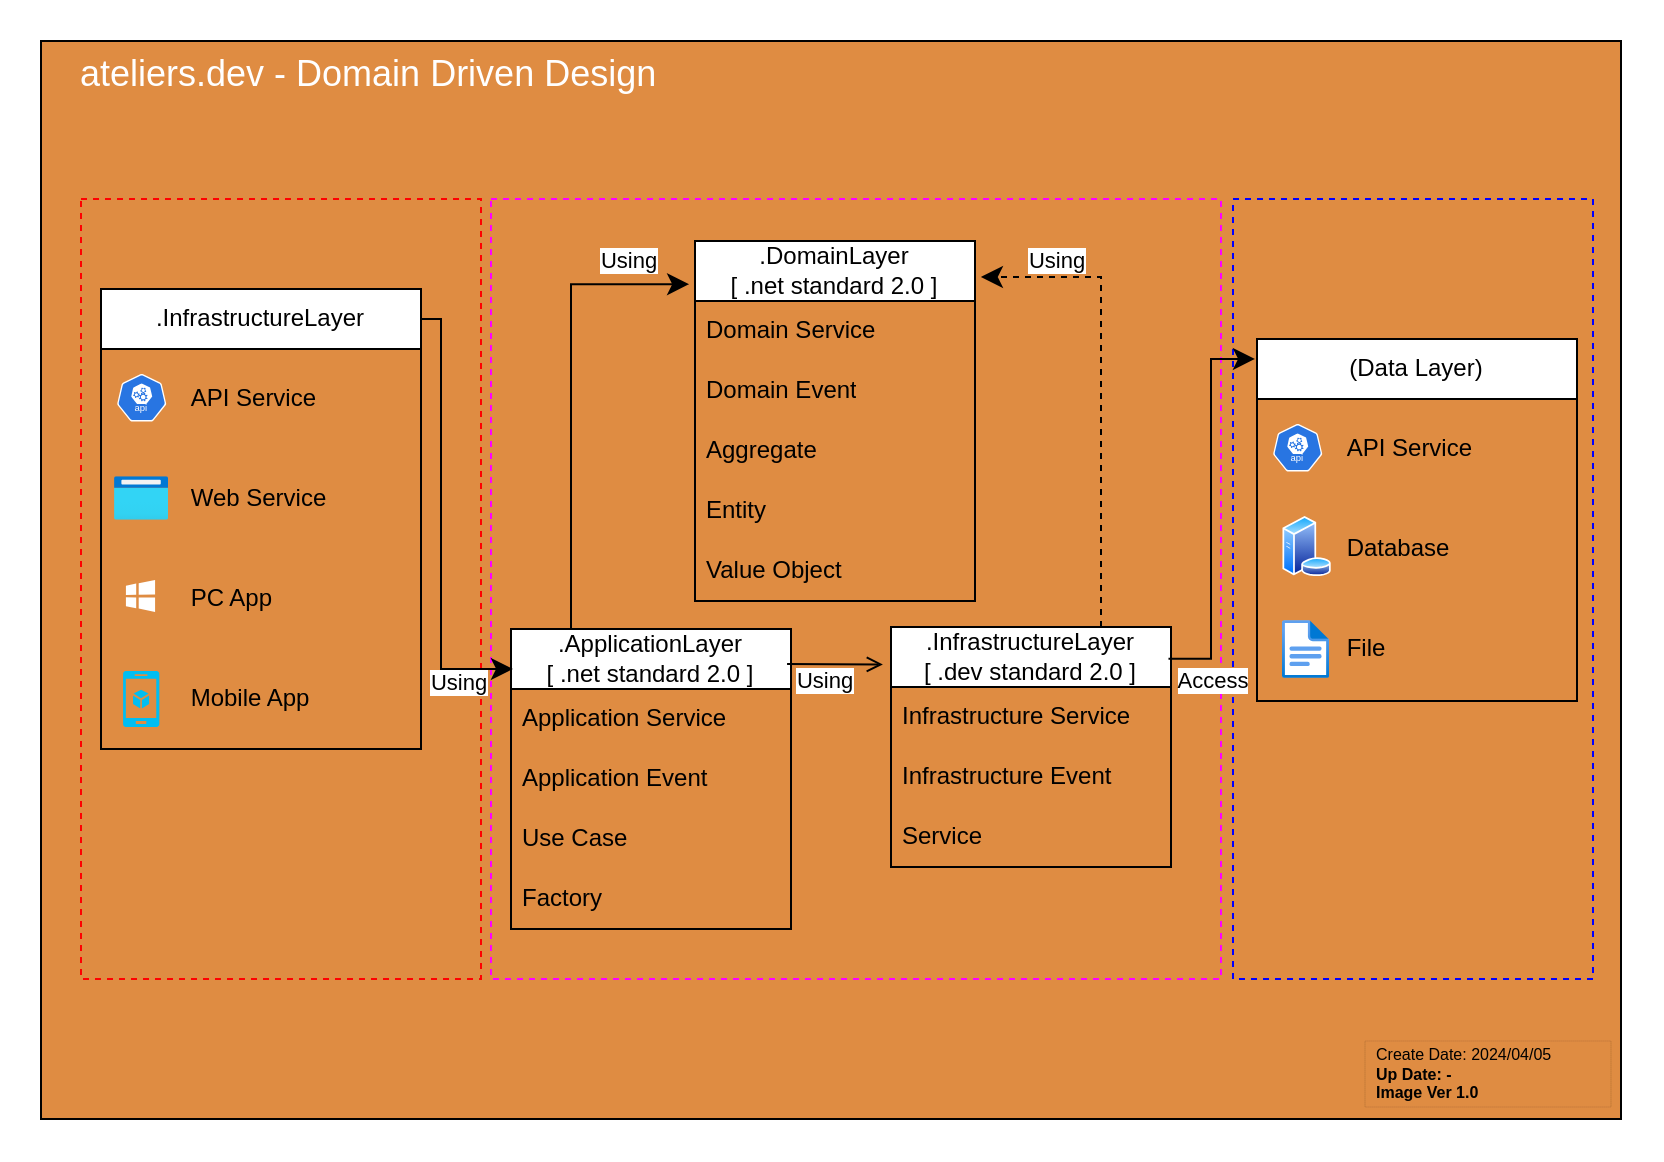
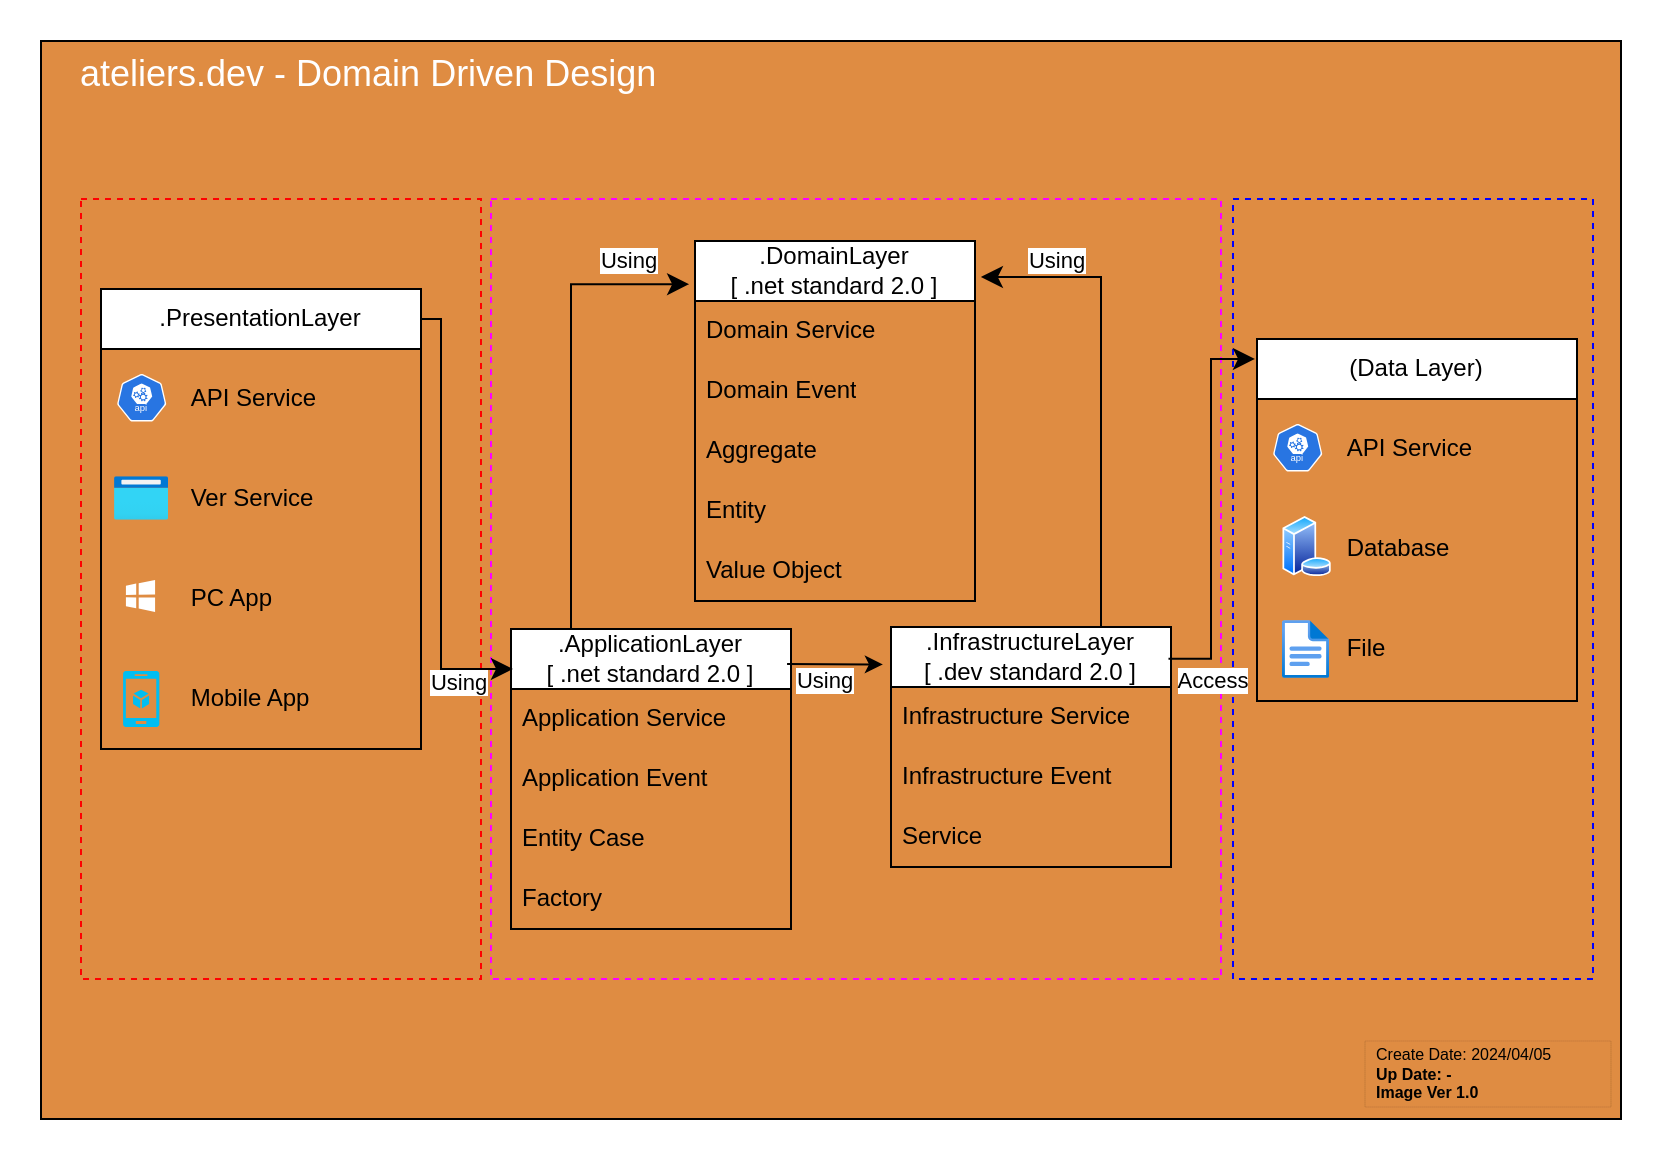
(261, 319) -> (261, 319)
(1101, 398) -> (1101, 398)
(173, 499) -> (173, 499)
(871, 664) -> (868, 664)
(574, 839) -> (591, 839)
